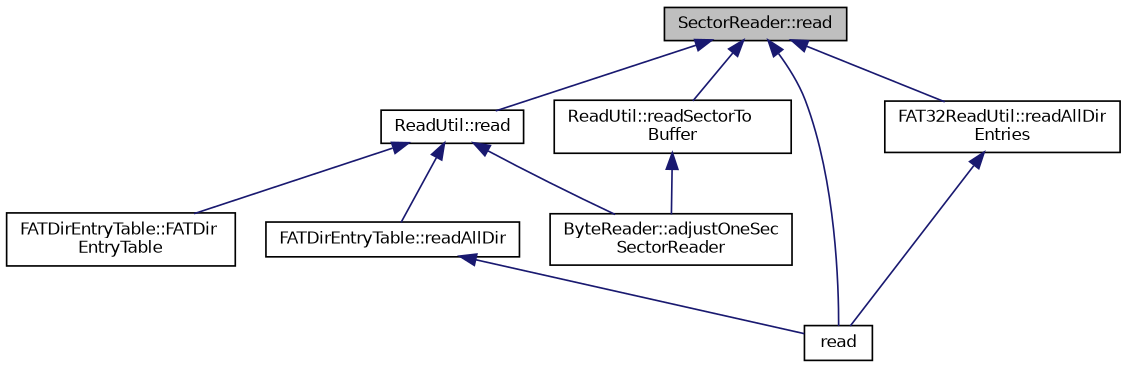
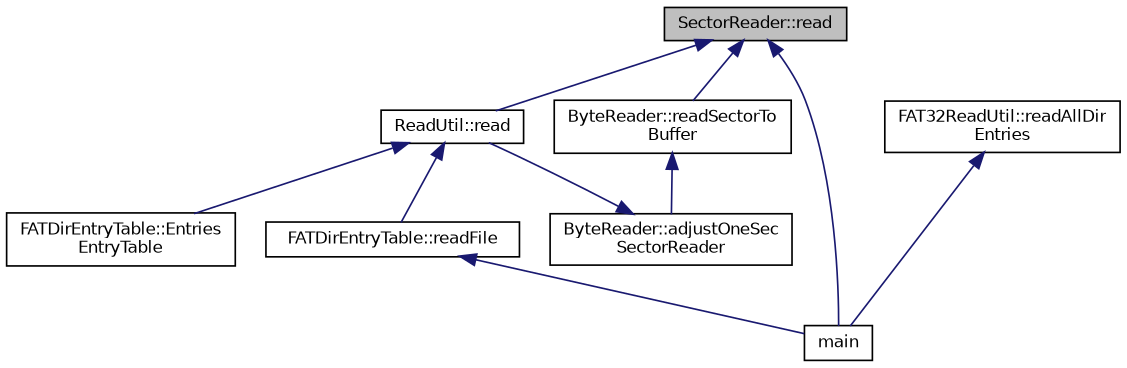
(876, 74) -> none
(673, 127) -> (673, 127)
(551, 183) -> (554, 174)
(121, 239) -> (121, 239)
(393, 239) -> (393, 239)
(838, 343) -> (838, 343)
